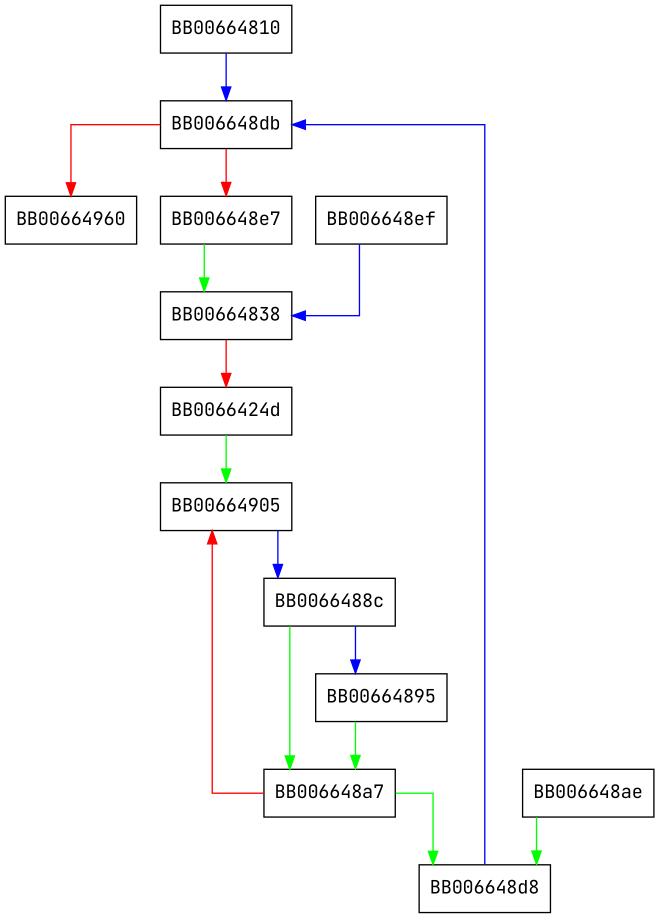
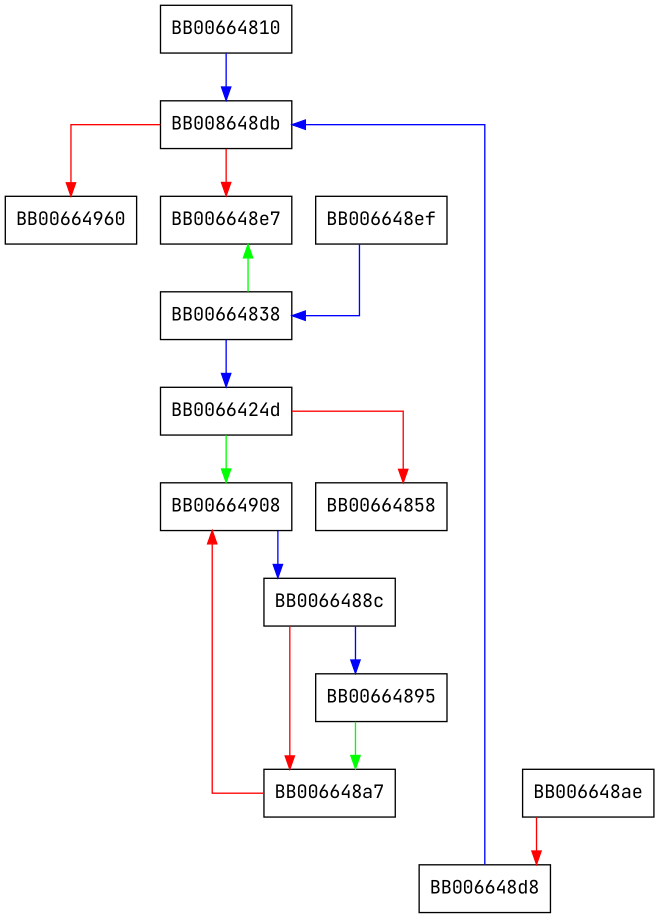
(226, 125) -> (226, 125)
(204, 261) -> (248, 275)
(226, 357) -> (226, 357)
(226, 507) -> (226, 507)
none -> (381, 507)
(290, 691) -> (290, 691)
(433, 804) -> none
(537, 834) -> (537, 834)
